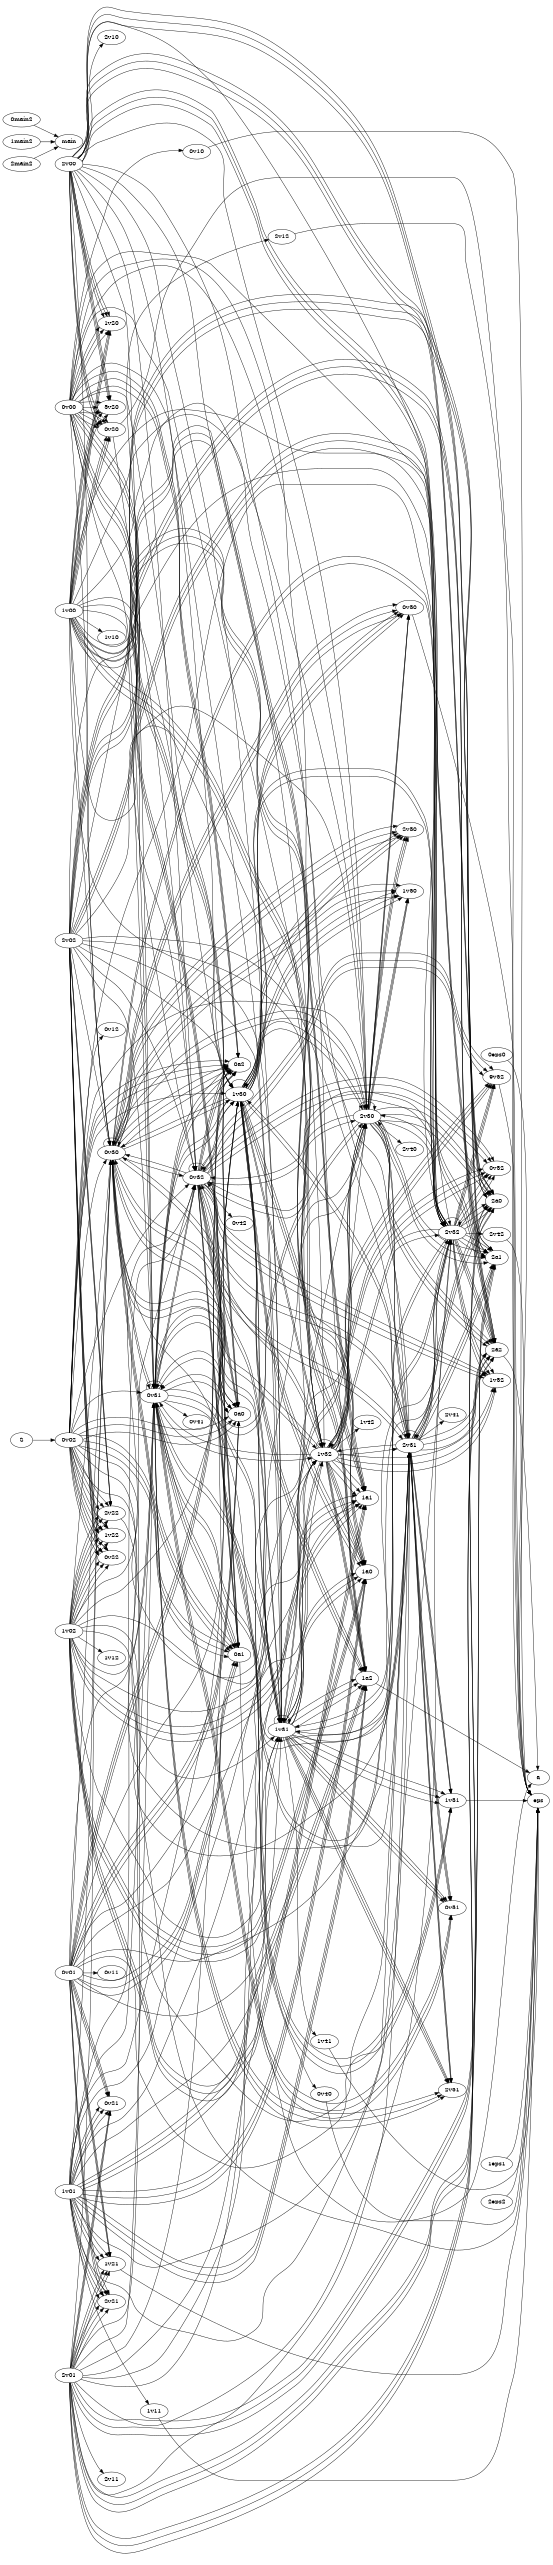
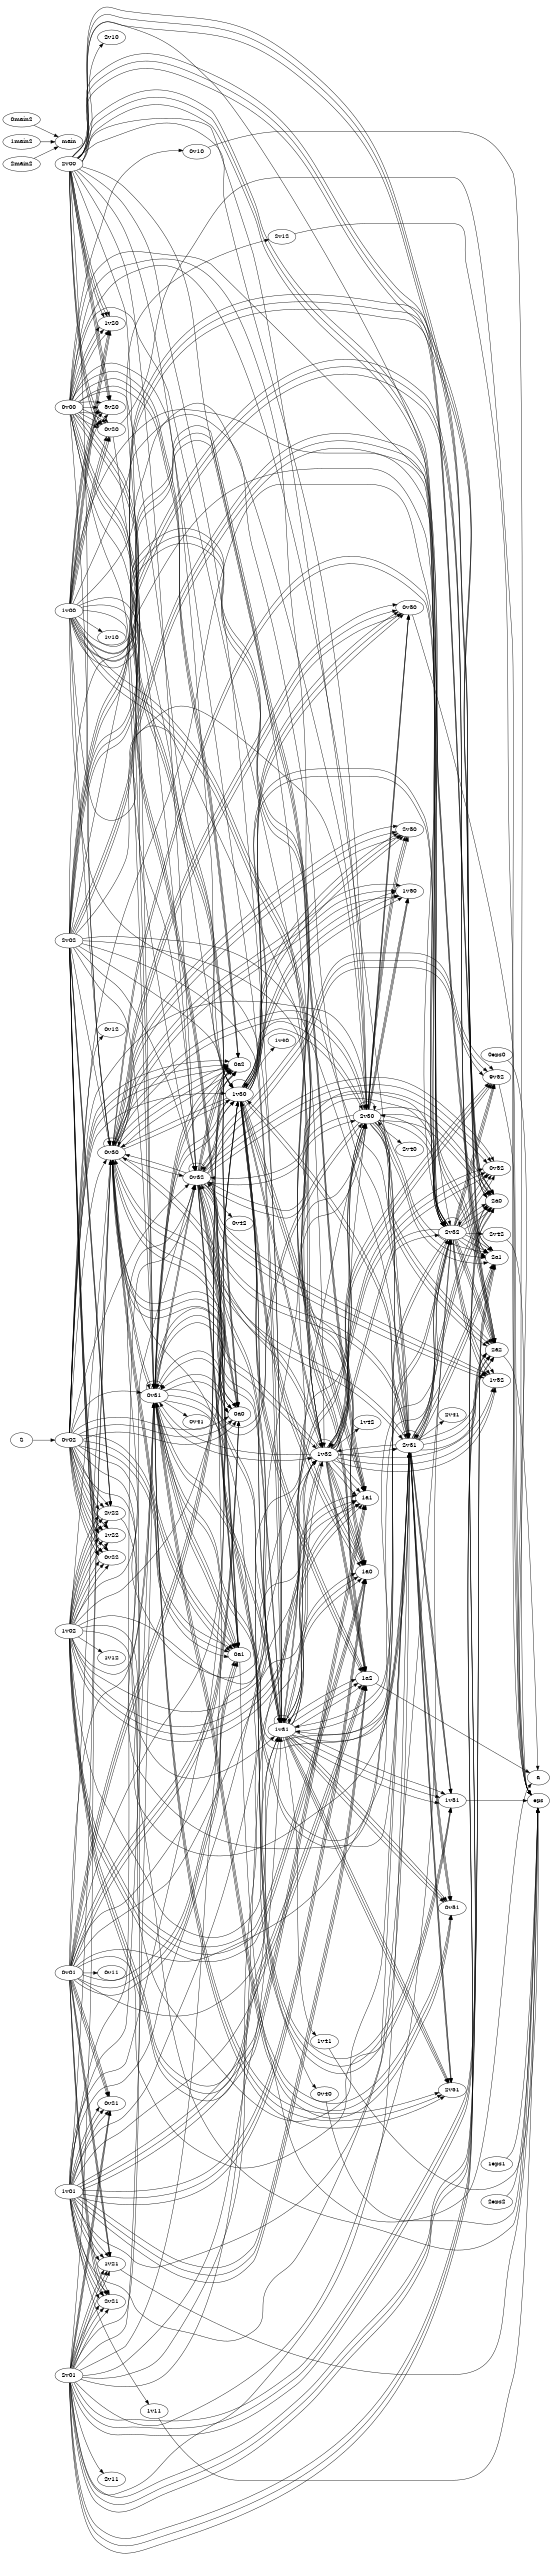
(321, 1038) -> (317, 628)
none -> (282, 1041)
